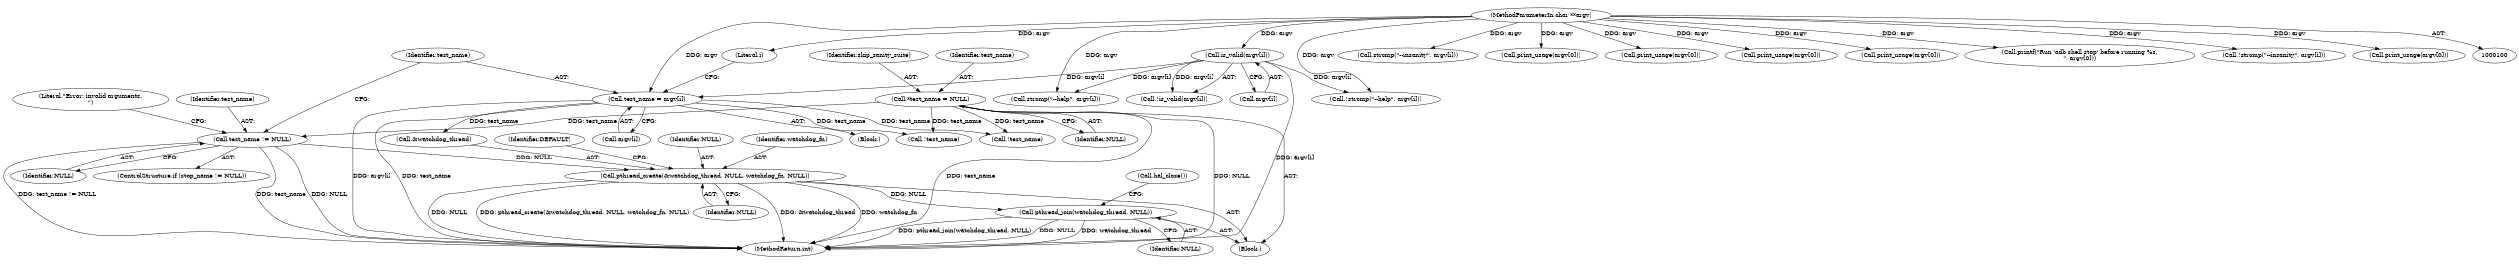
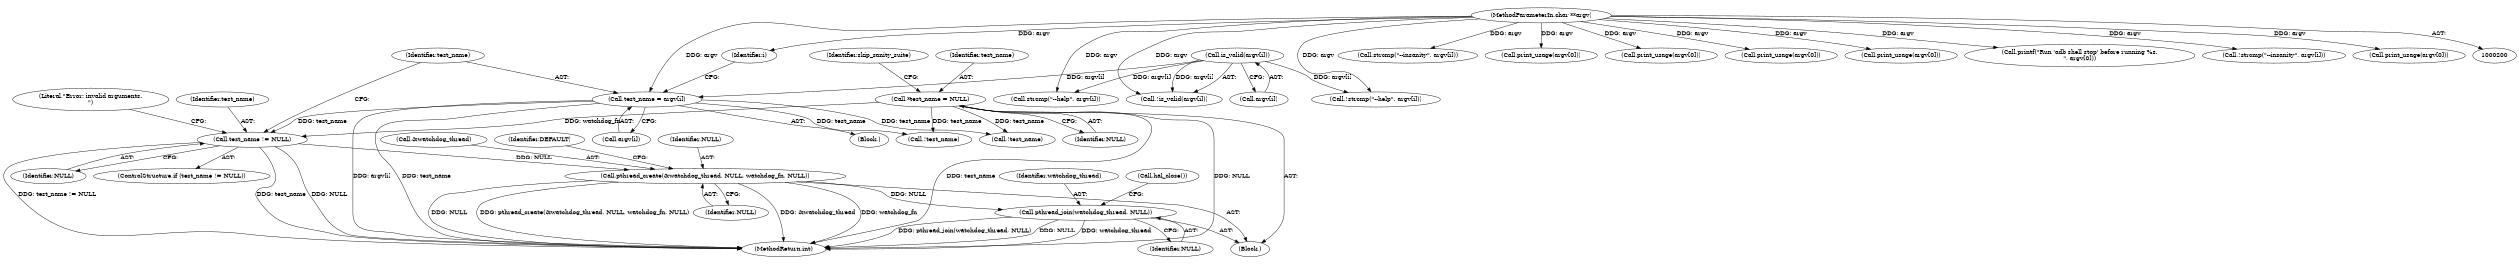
(1303, 24) -> (1275, 28)
(749, 56) -> (749, 56)
(2495, 56) -> (2495, 56)
(912, 78) -> (912, 78)
(520, 109) -> (384, 109)
(593, 121) -> (593, 121)
(792, 140) -> none
(182, 176) -> (182, 176)
none -> (1059, 176)
(1209, 237) -> none
